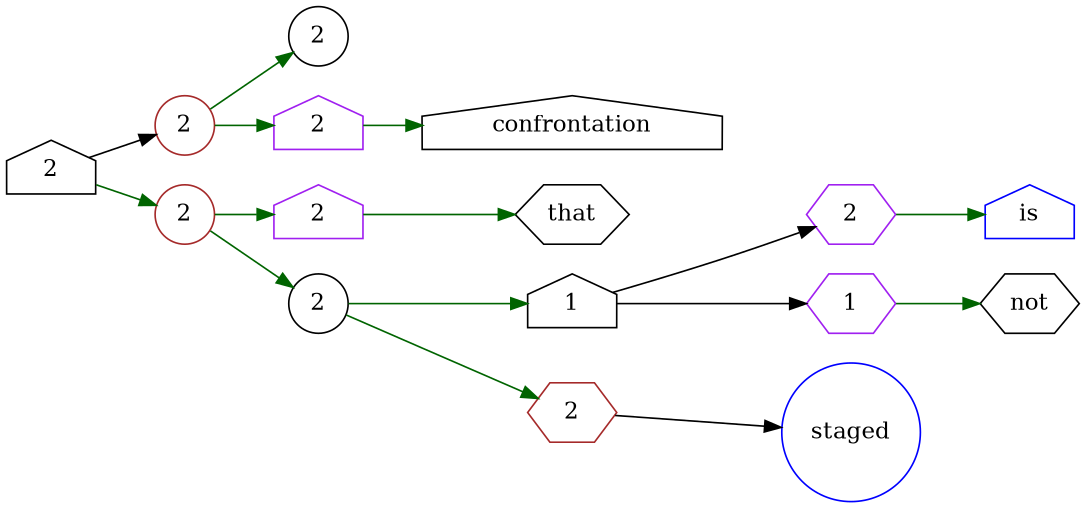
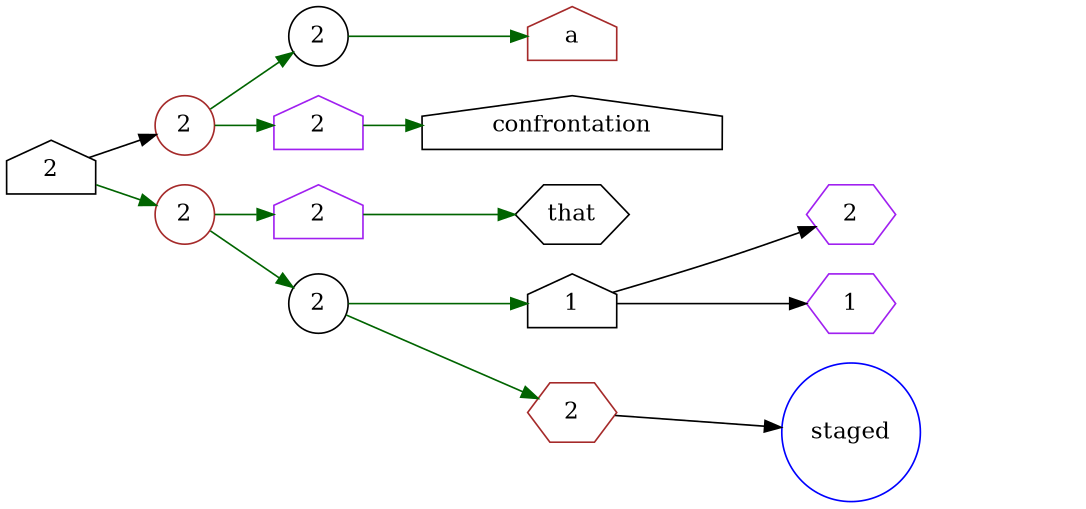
none -> (572, 36)
(1030, 214) -> none
(1030, 304) -> none
